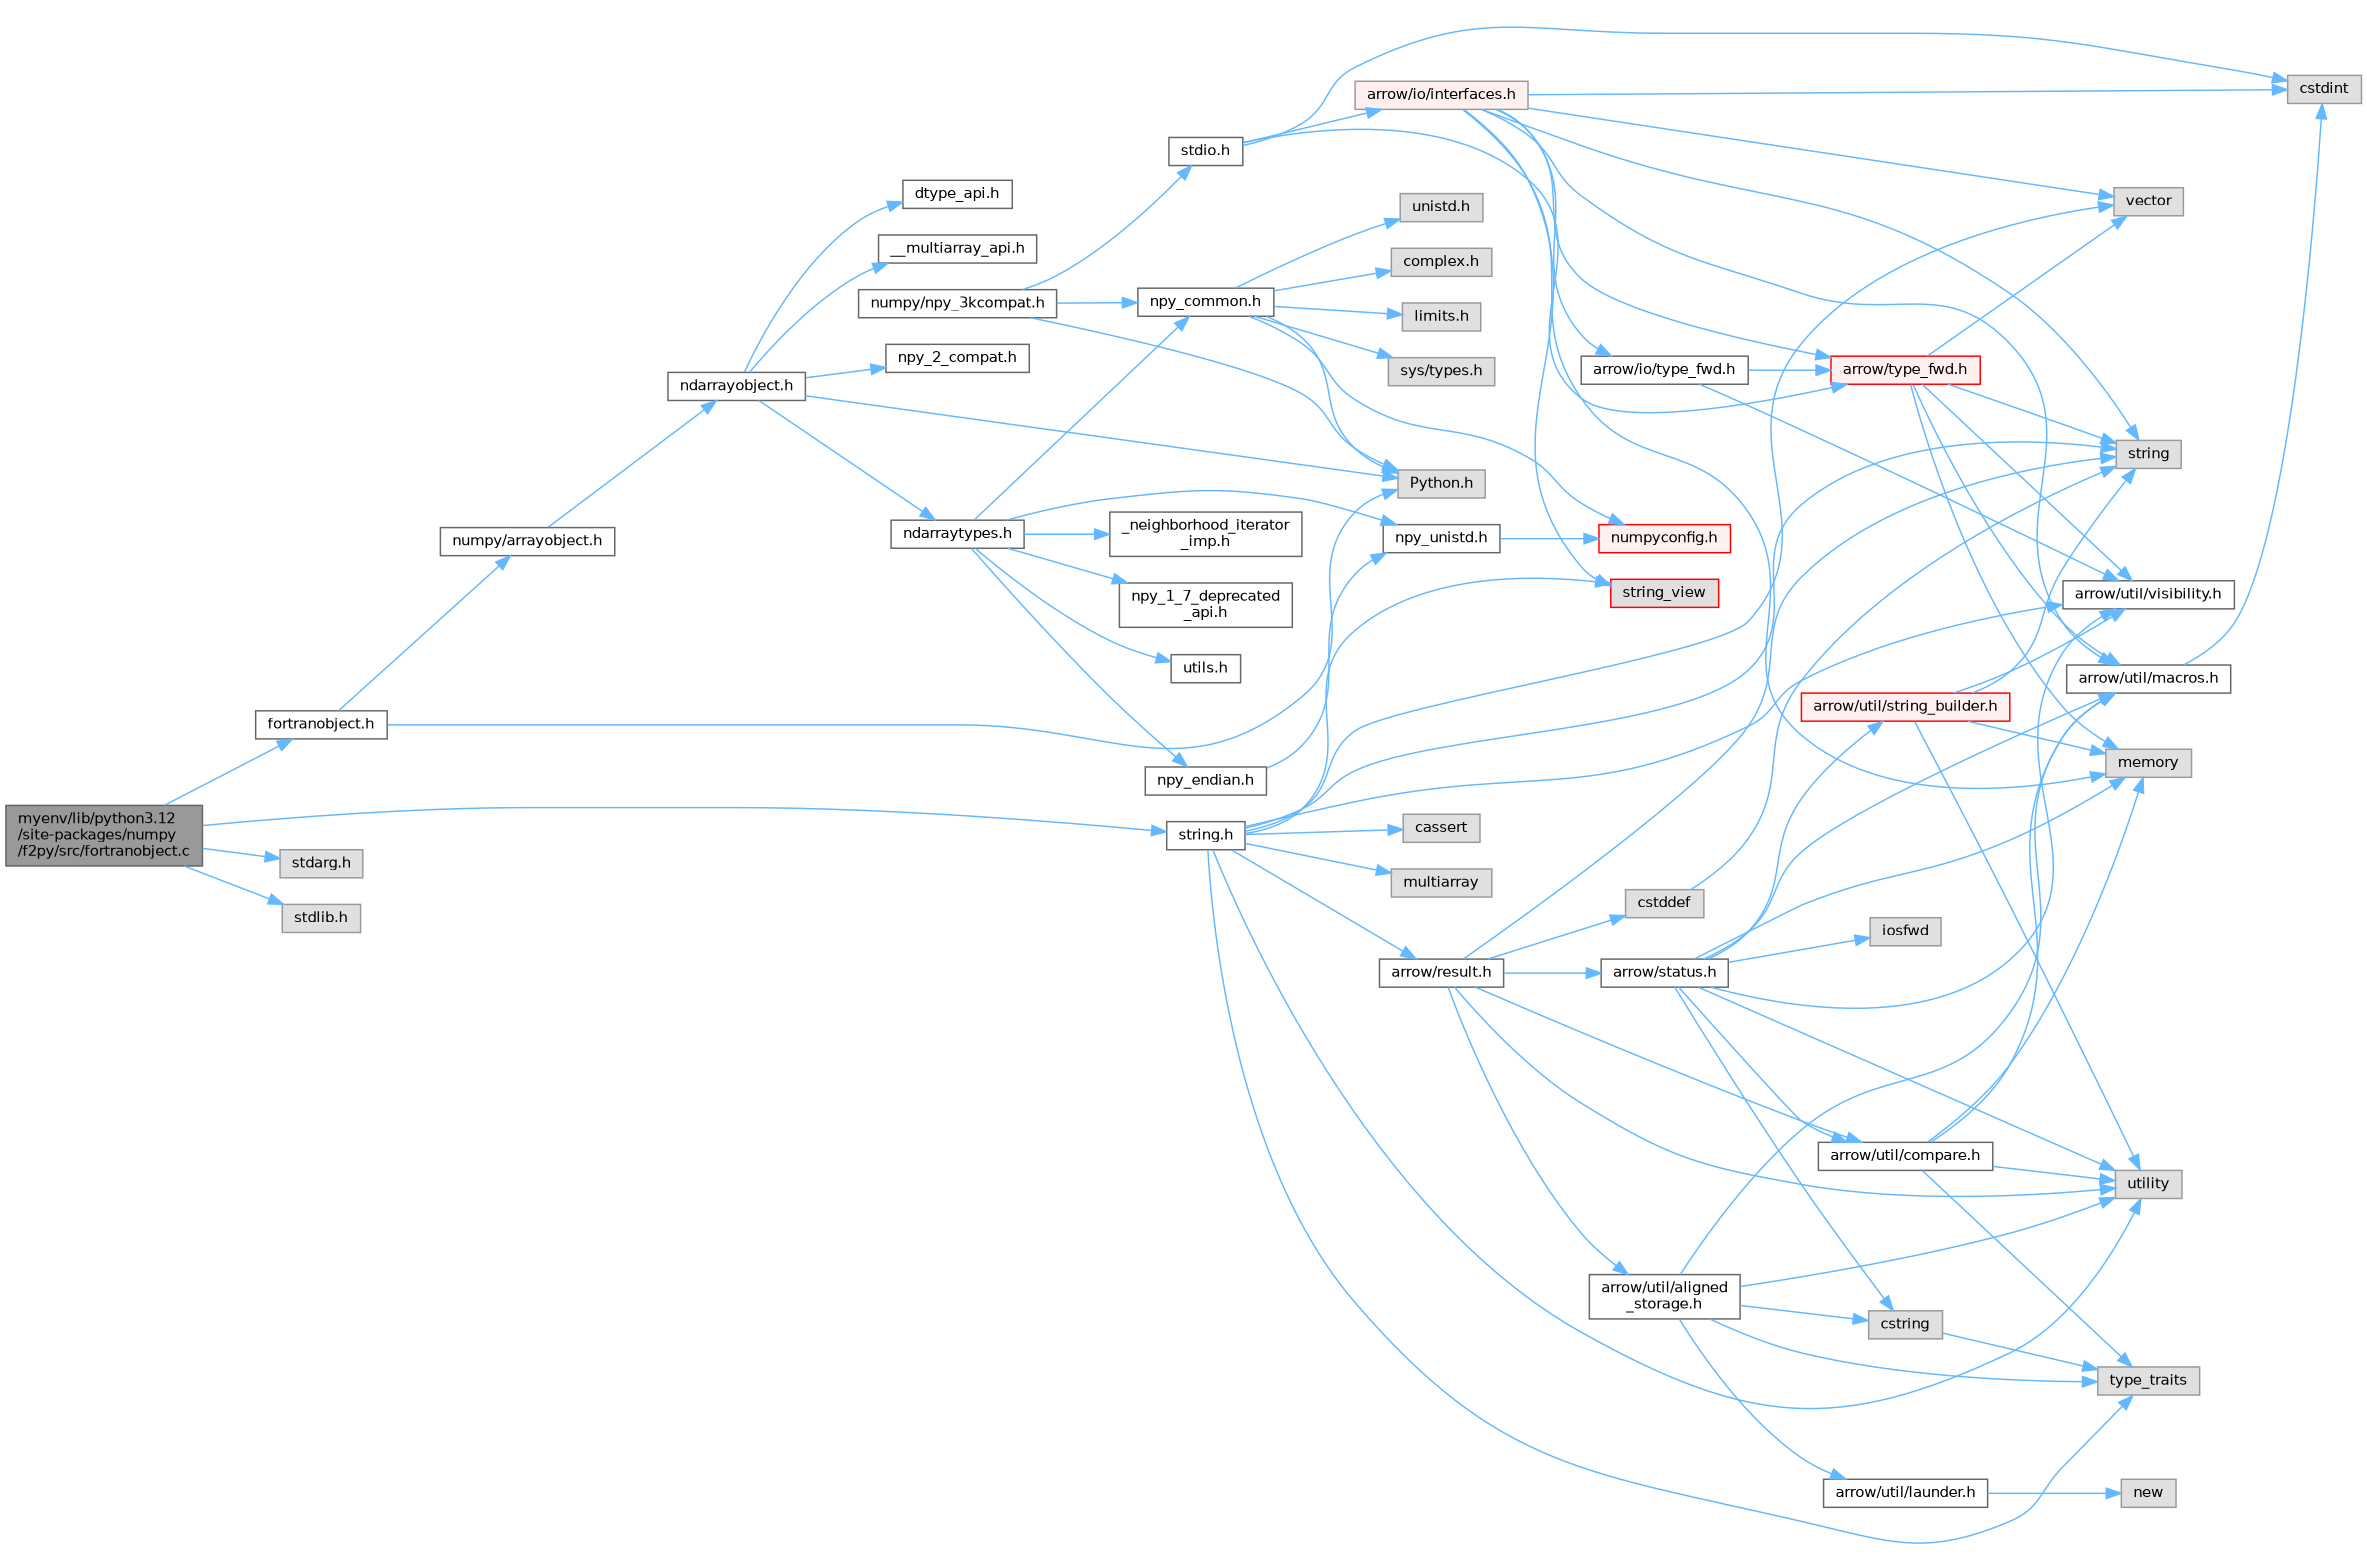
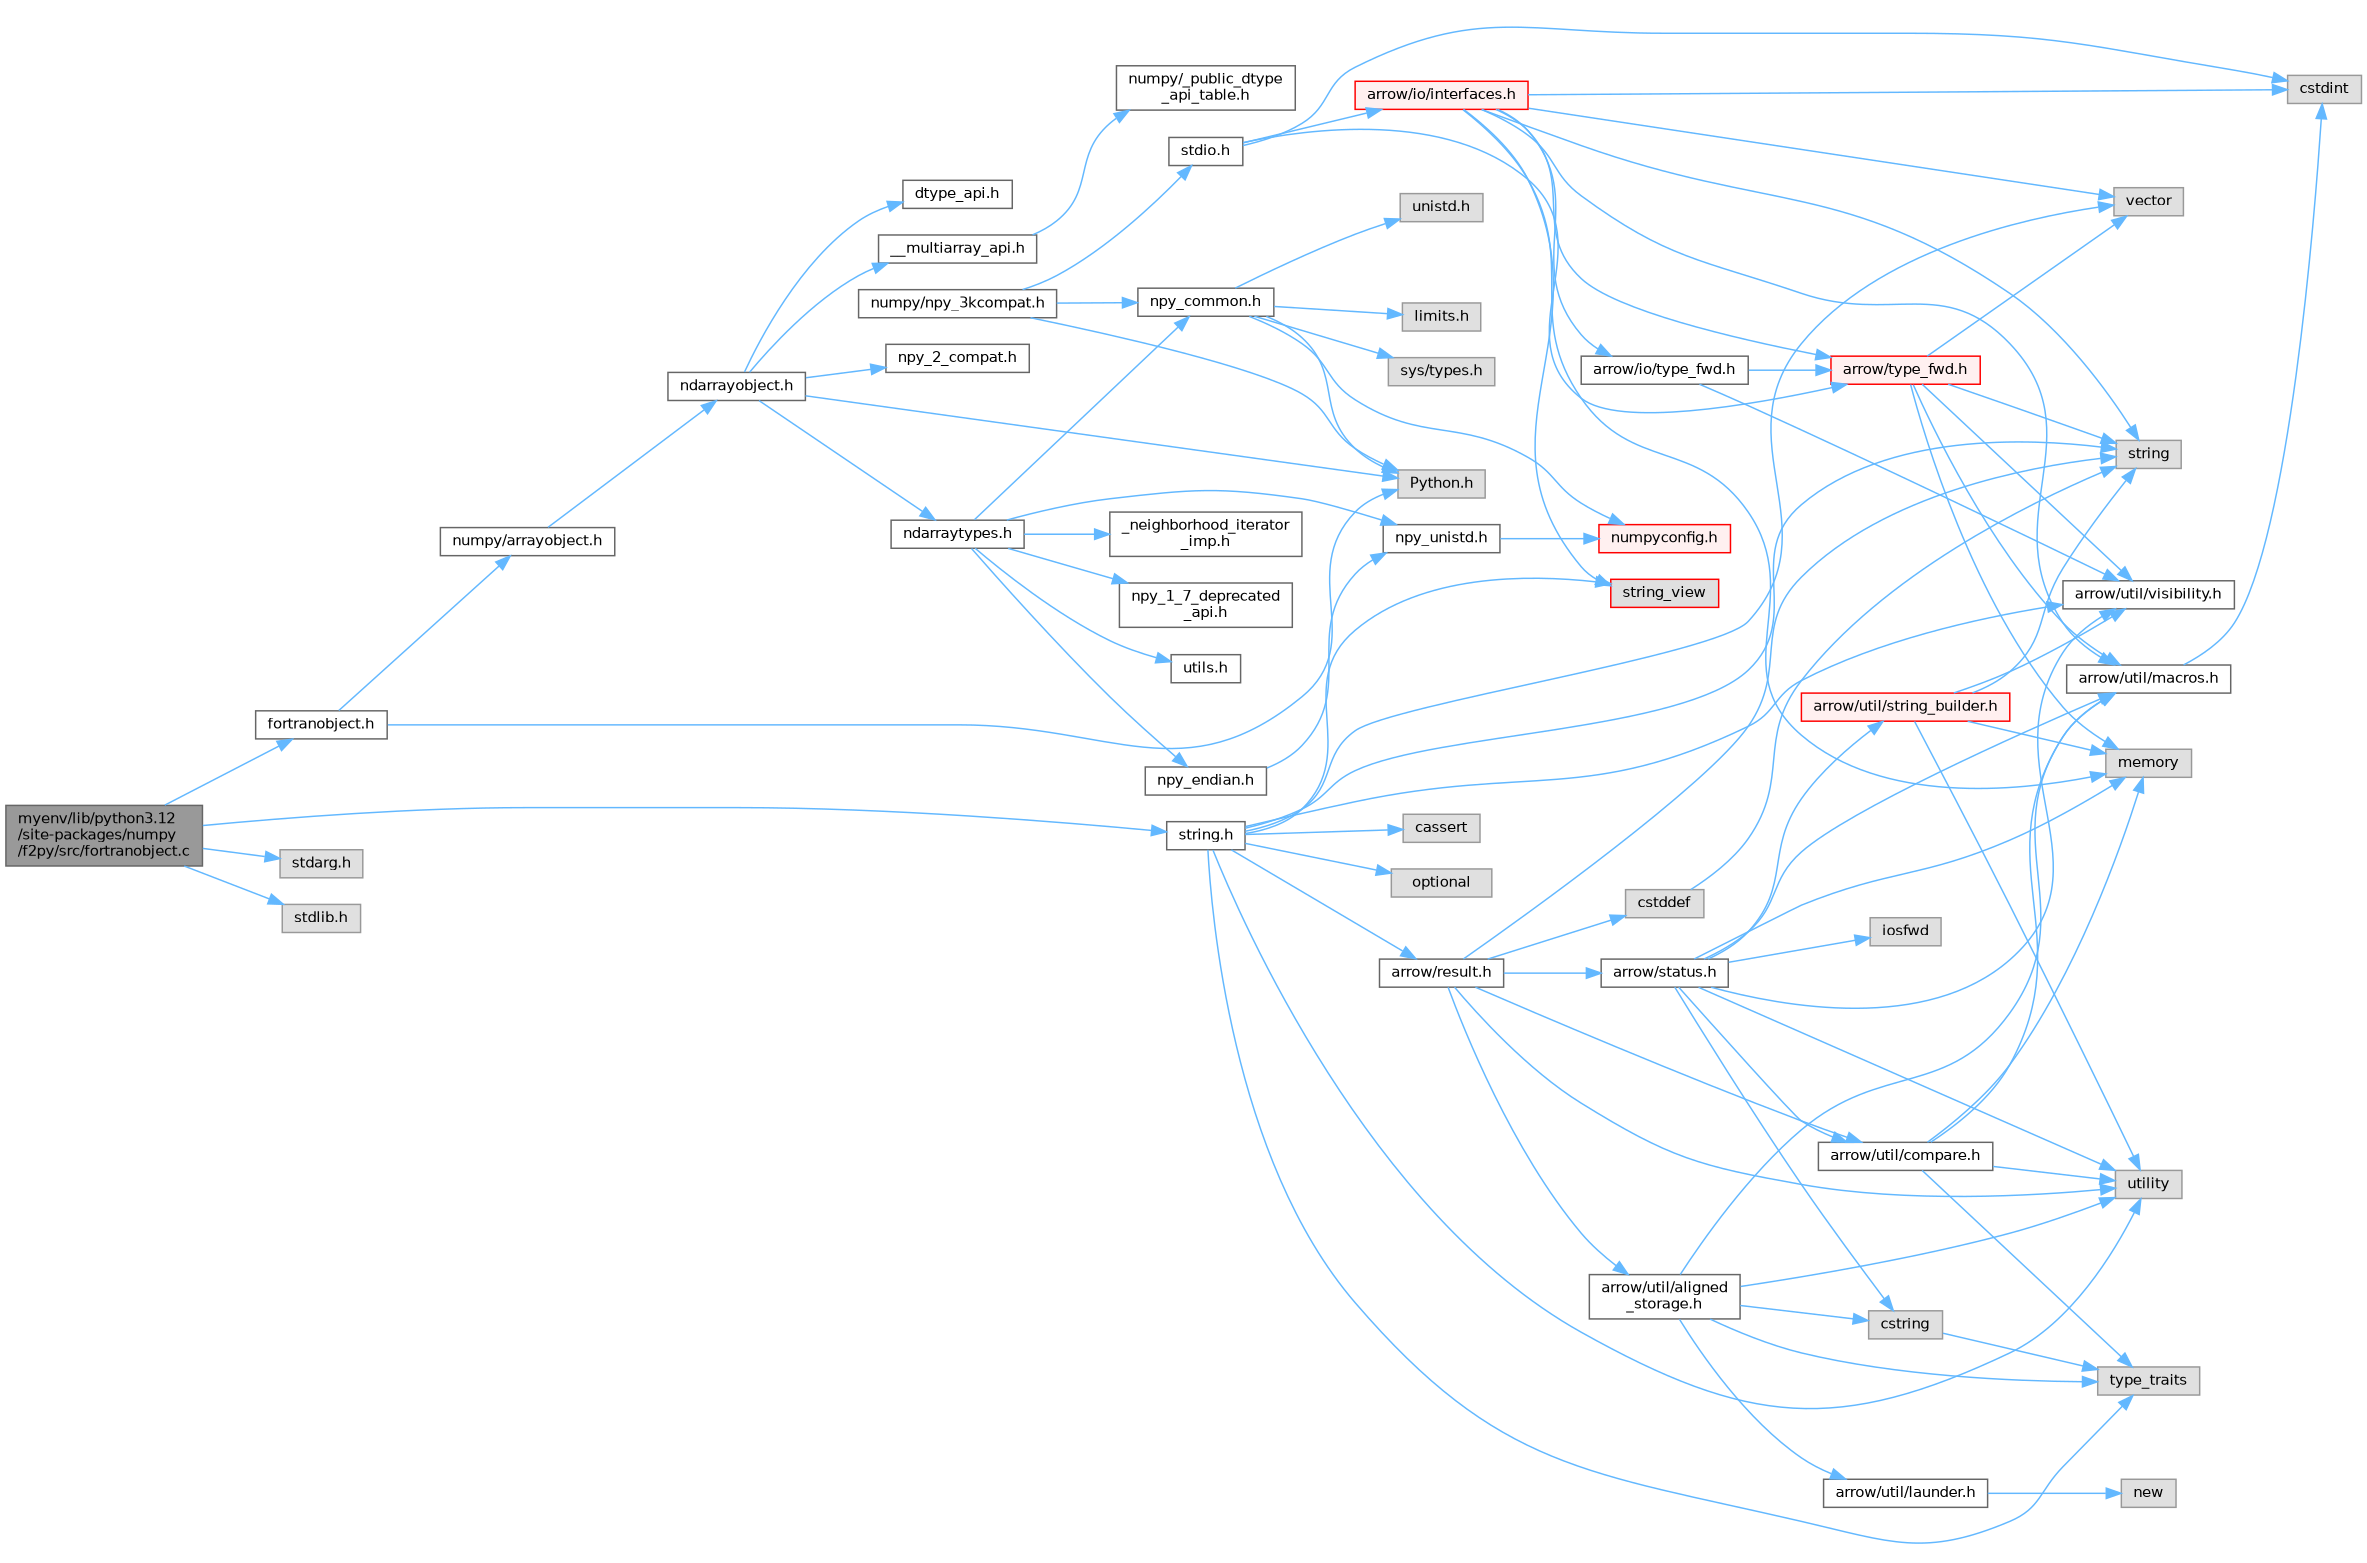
none -> (1206, 88)
(1442, 95) -> (1442, 95)
(1442, 262) -> none
(1442, 883) -> (1442, 883)
